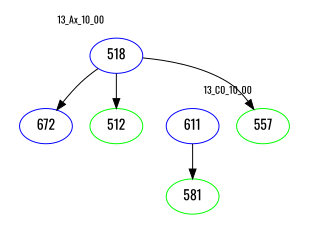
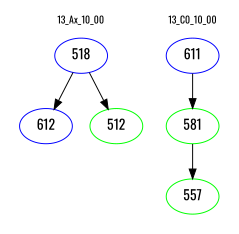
(200, 69) -> (193, 157)
(46, 126) -> (46, 126)
